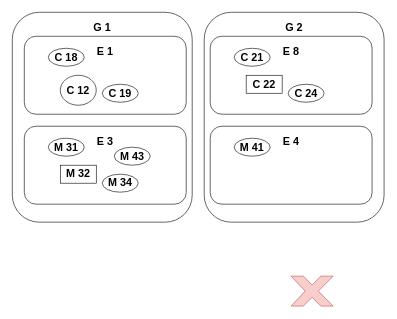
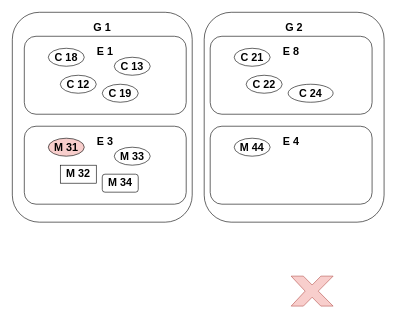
none -> (132, 66)
(264, 84) -> (264, 84)
(78, 90) -> (78, 84)
(306, 93) -> (311, 93)
(66, 147) -> (66, 147)
(252, 147) -> (252, 147)
(132, 156) -> (132, 156)
(120, 183) -> (120, 183)
